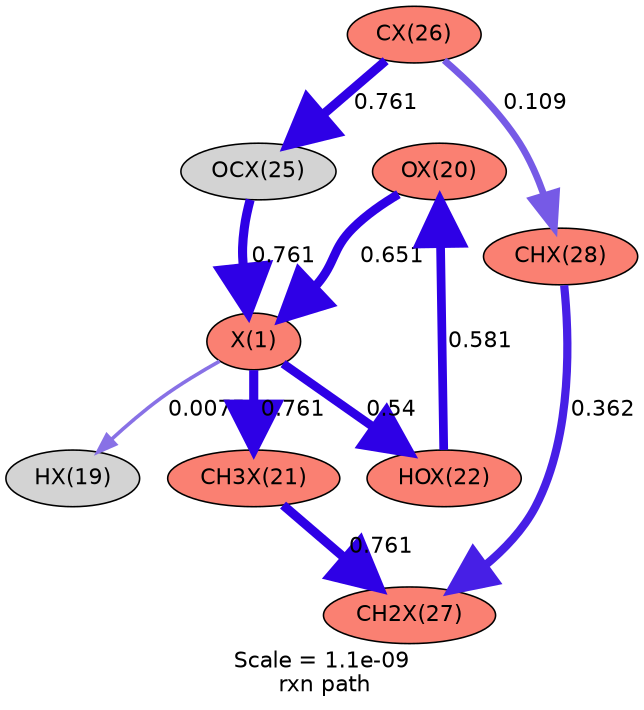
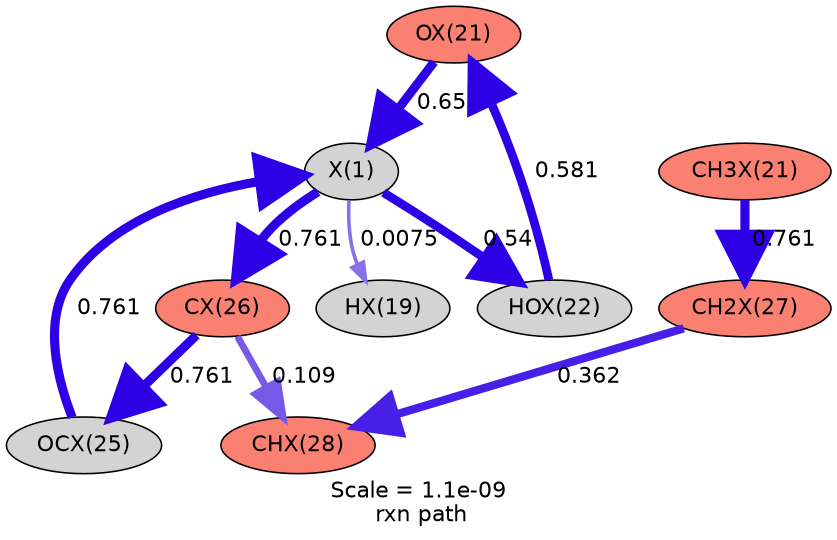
(439, 172) -> (454, 35)
(254, 341) -> (352, 172)
(254, 387) -> (287, 214)
(559, 437) -> (539, 371)
(444, 478) -> (555, 308)
